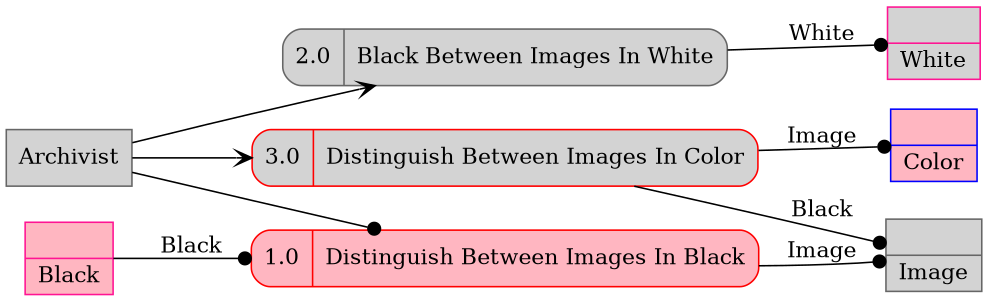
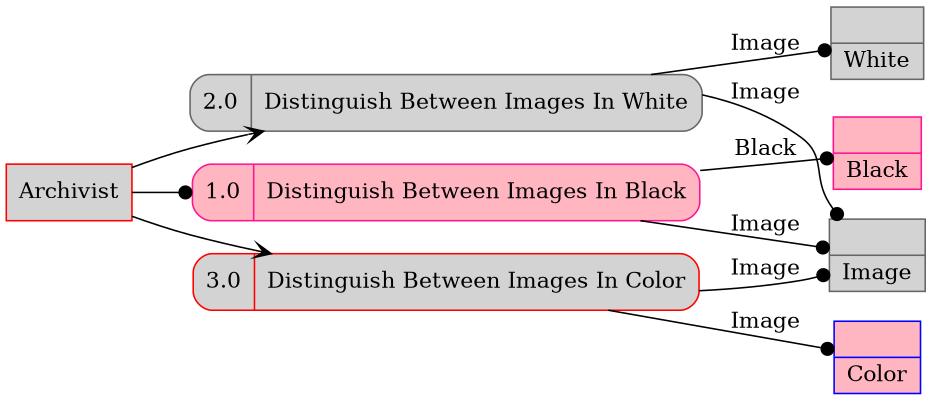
(822, 35) -> (766, 44)
(934, 43) -> (877, 43)
(536, 57) -> (477, 102)
none -> (789, 130)
(69, 158) -> (69, 192)
(822, 210) -> (766, 269)
(176, 258) -> (760, 165)
(505, 258) -> (446, 192)
